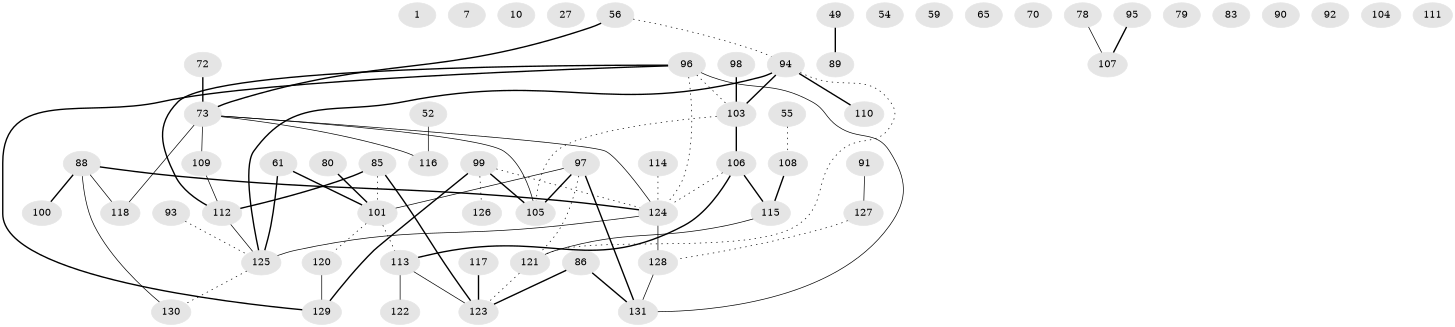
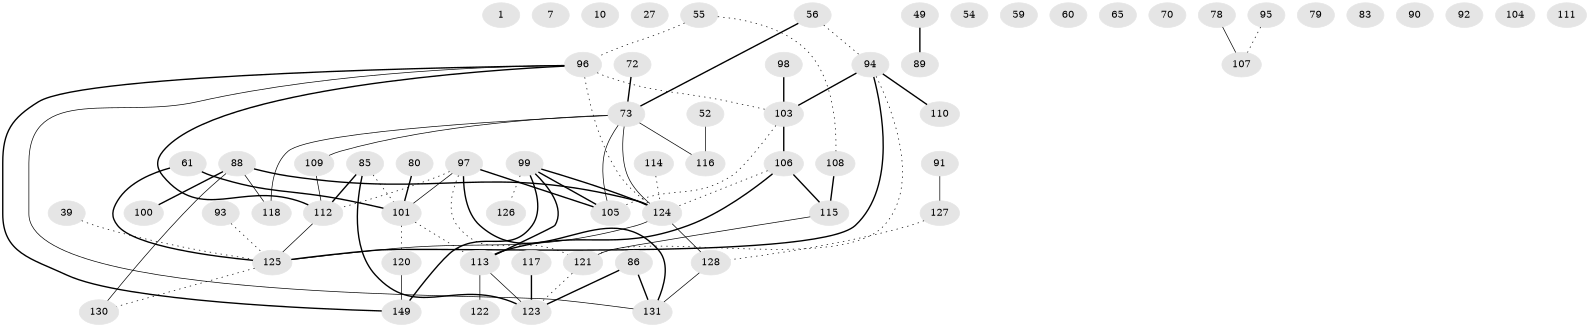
none -> (1068, 15)
none -> (641, 40)
(1120, 40) -> (1254, 40)
(568, 188) -> (595, 186)
none -> (396, 191)
none -> (67, 213)
none -> (552, 227)
(322, 312) -> (402, 312)
